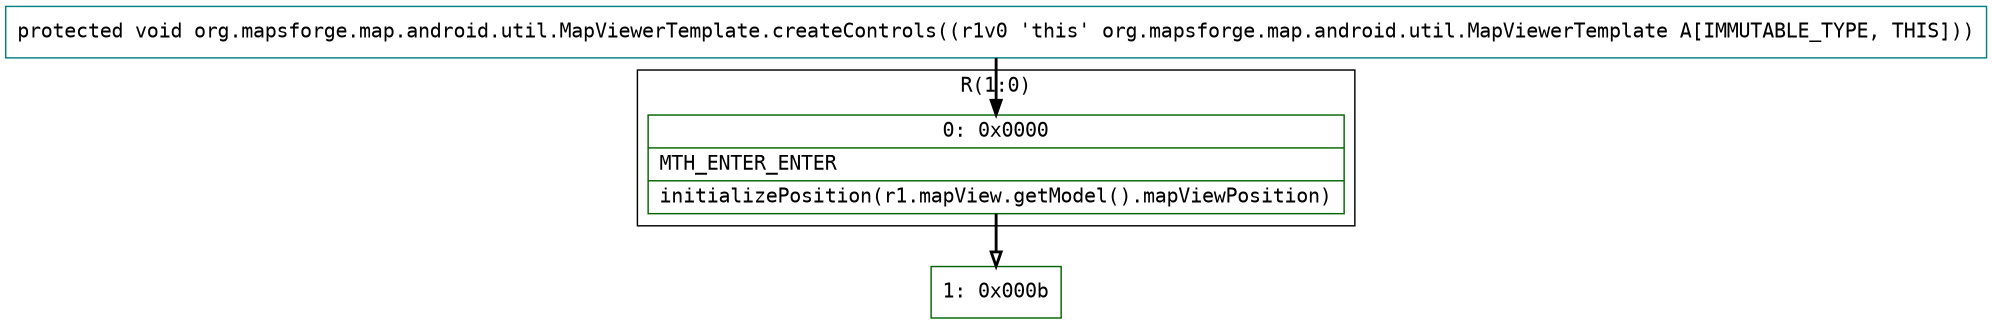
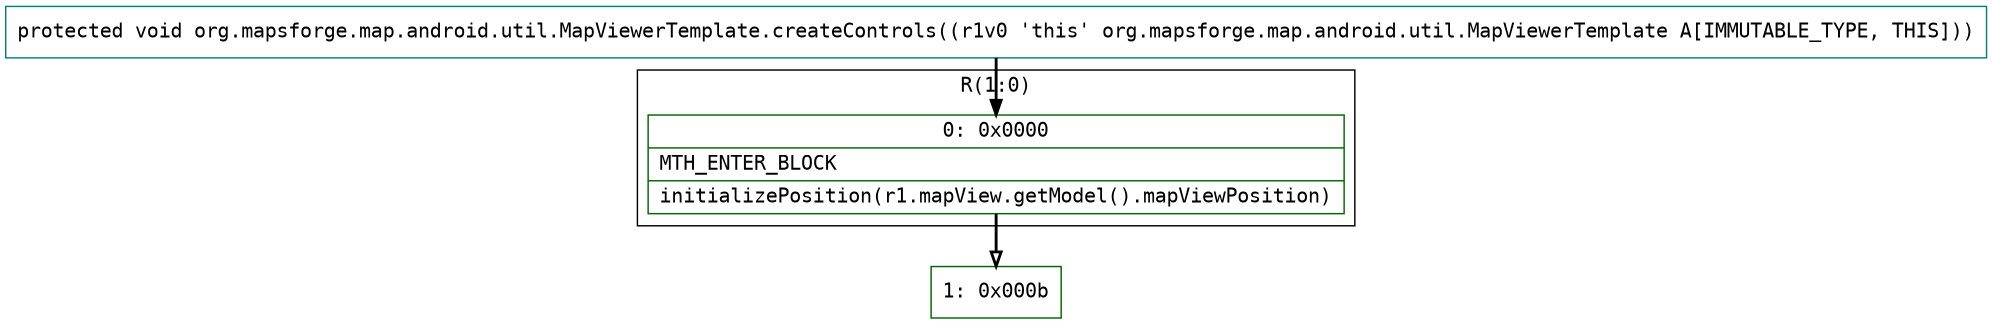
(748, 164) -> (748, 164)
